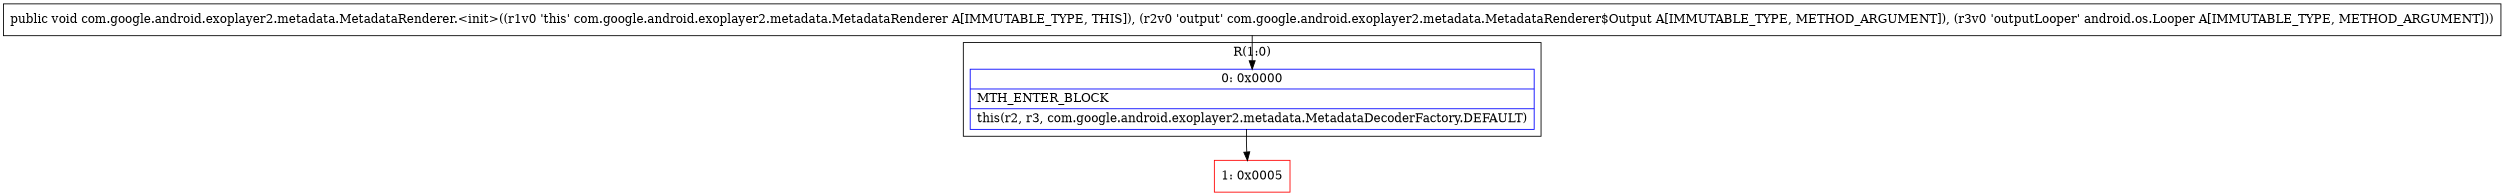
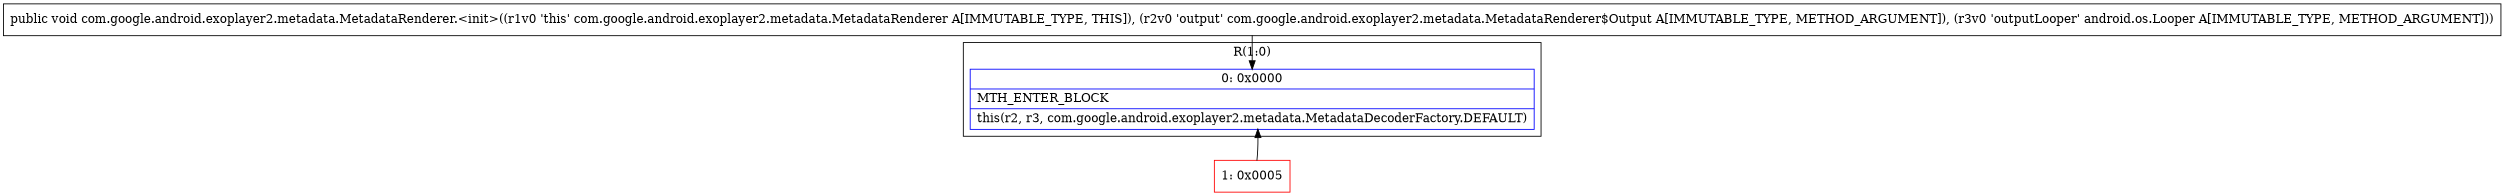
(1246, 142) -> (1258, 149)
